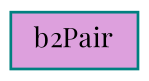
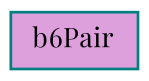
(74, 41) -> (74, 41)
